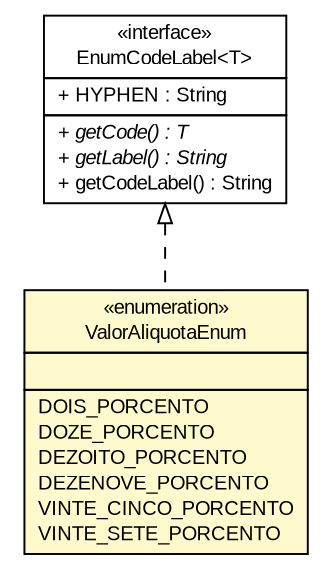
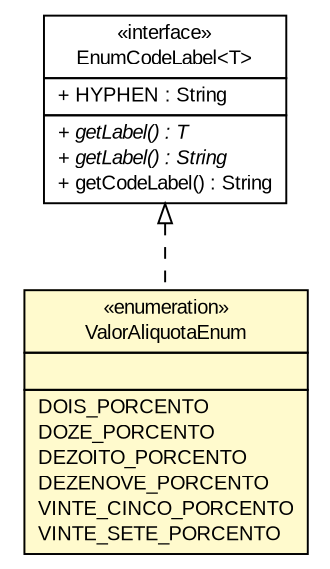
(123, 133) -> (123, 133)
